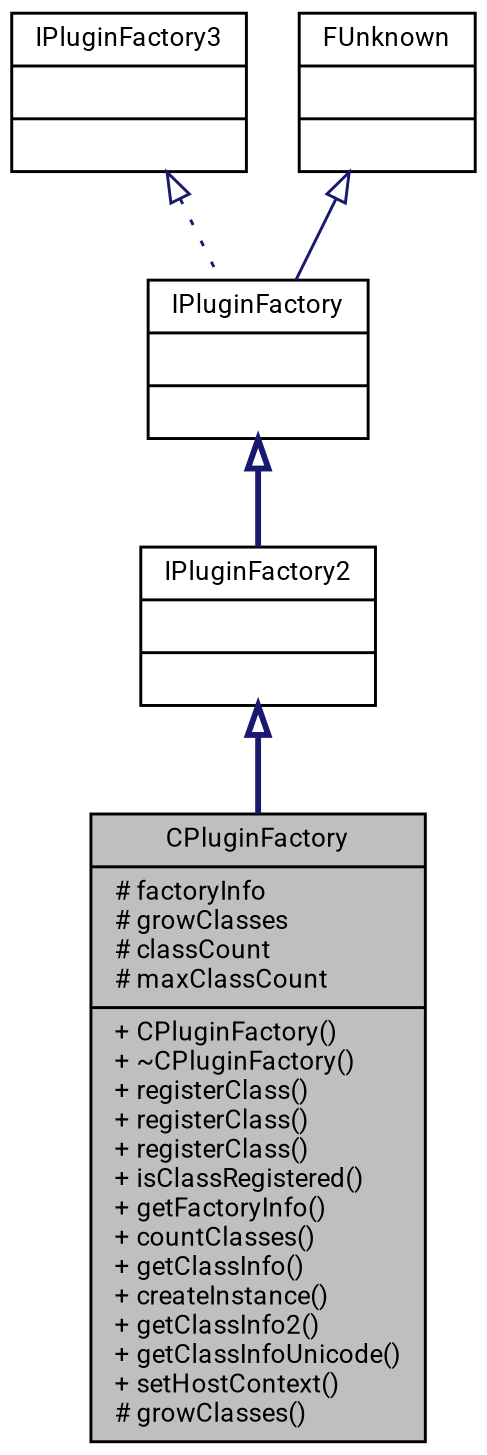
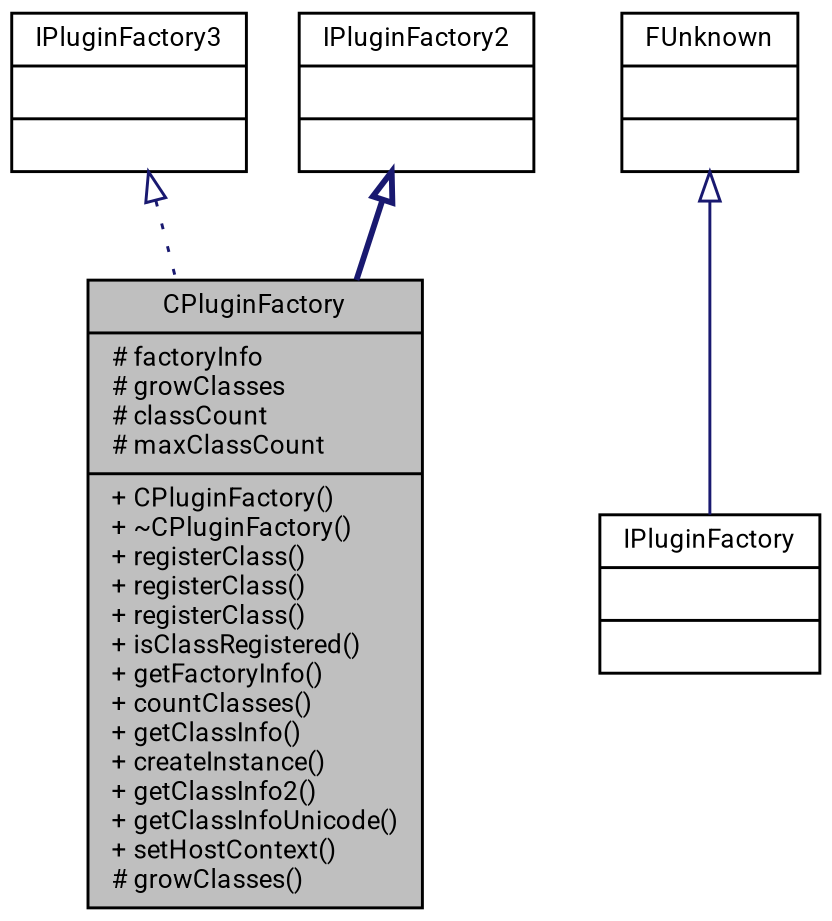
(200, 239) -> (166, 240)
(258, 508) -> none
